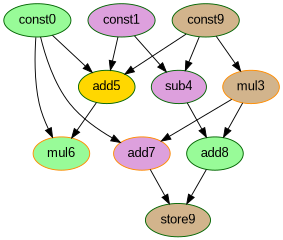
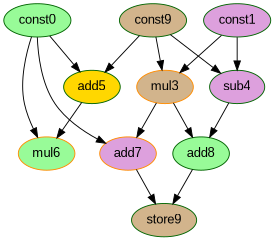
(115, 49) -> (204, 51)
